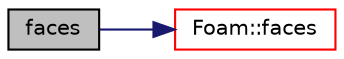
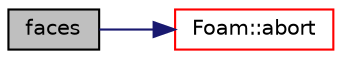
(255, 30) -> (254, 30)
